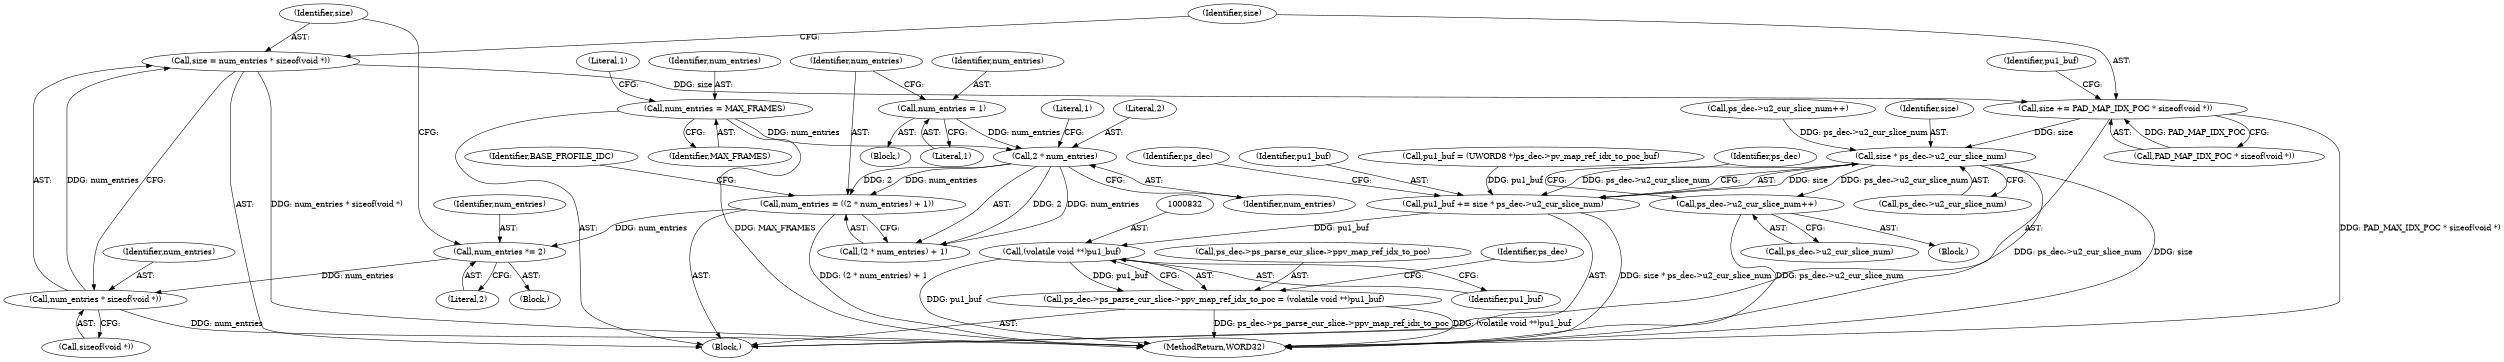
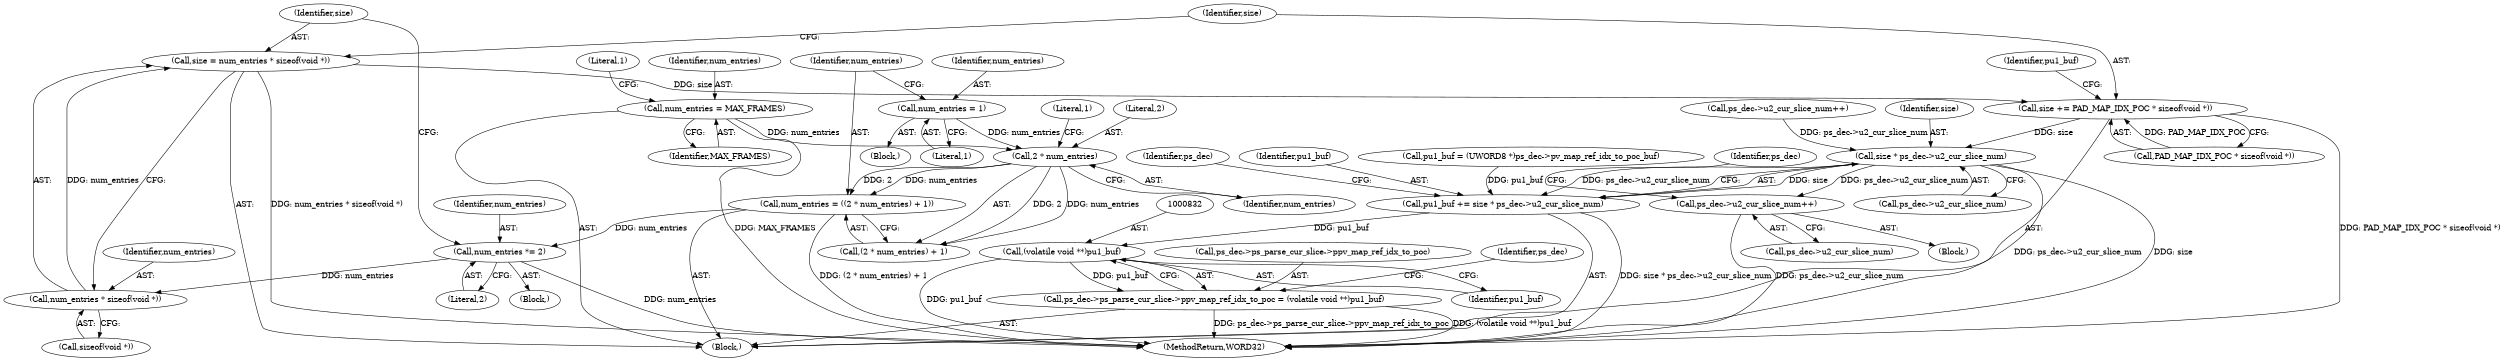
(551, 157) -> none
(2420, 228) -> (2420, 228)
(628, 337) -> (729, 329)
